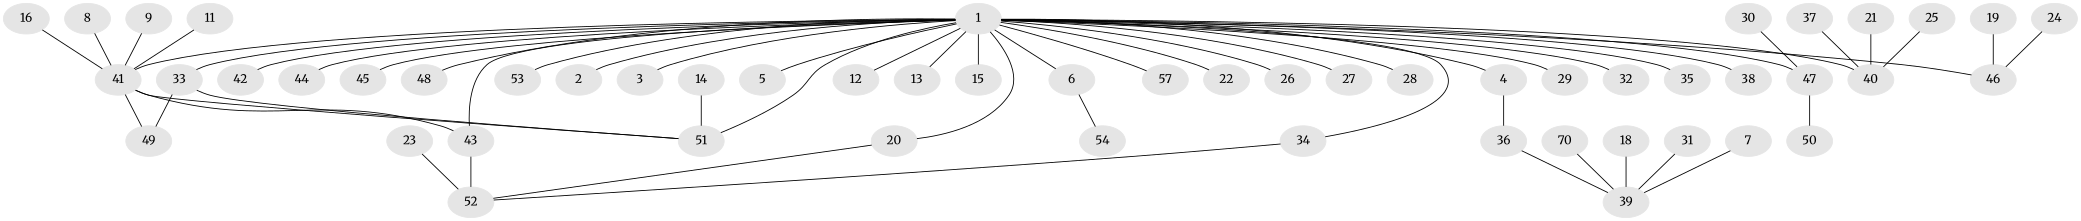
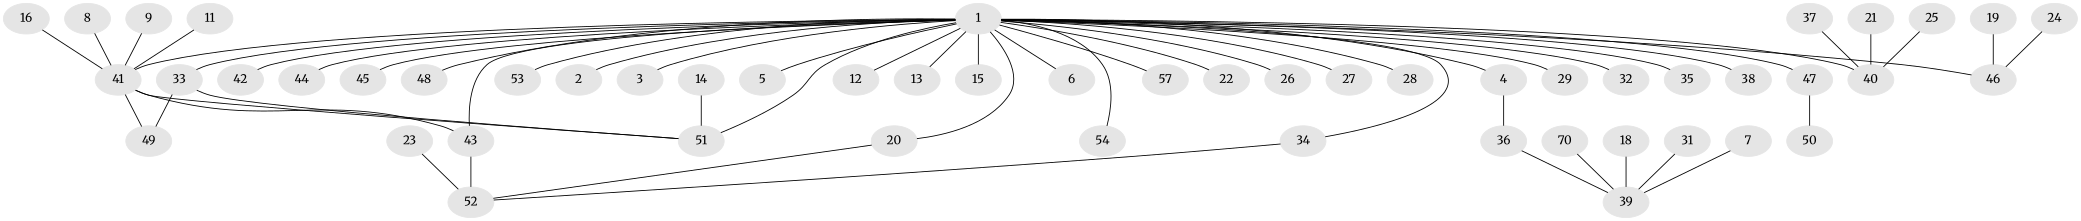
(1748, 19) -> none
(1087, 111) -> (1073, 40)
